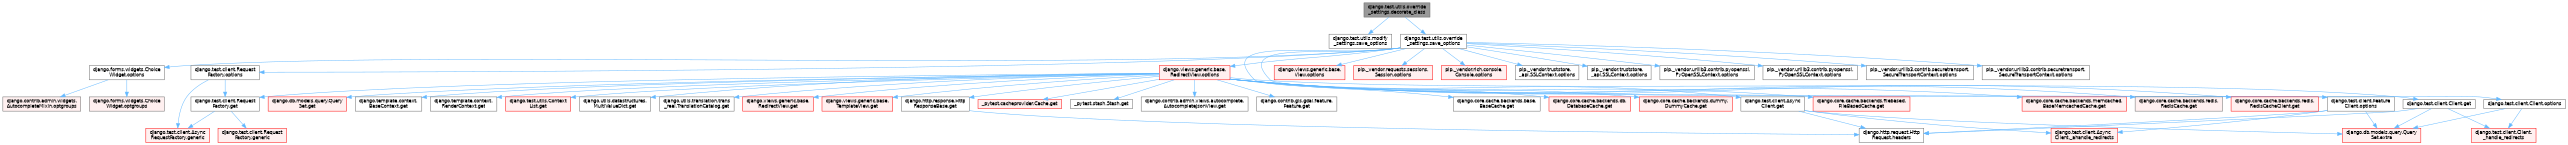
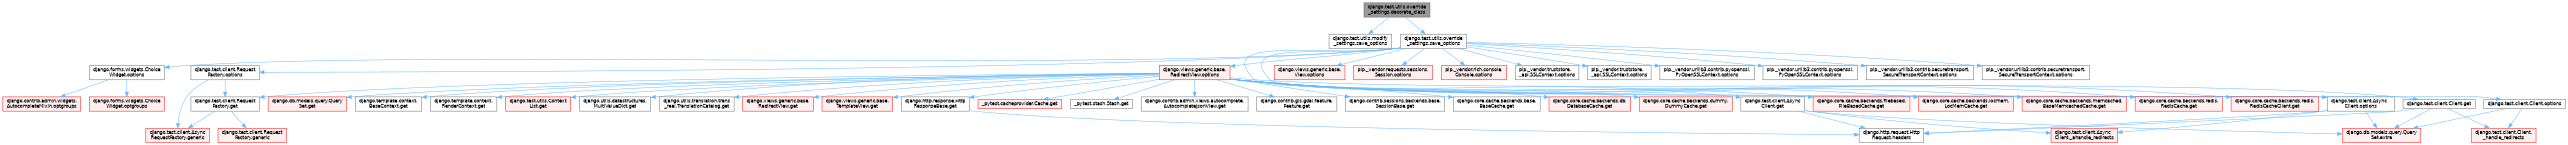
(42, 104) -> (42, 104)
(127, 104) -> (127, 104)
none -> (1395, 104)
none -> (1966, 104)
(2179, 104) -> (2179, 104)
(2361, 104) -> (2361, 104)
